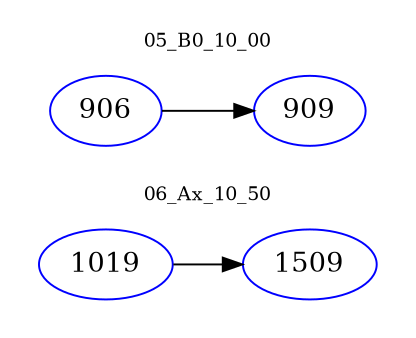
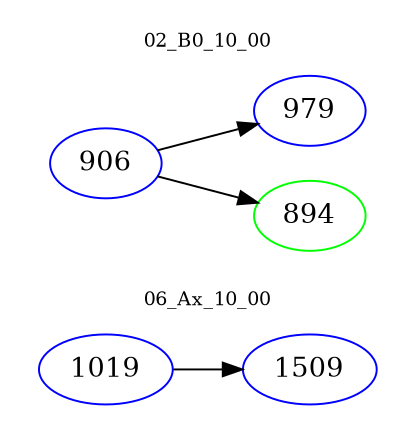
(208, 42) -> (208, 42)
(310, 111) -> (310, 111)
(208, 195) -> (208, 300)
none -> (310, 216)
